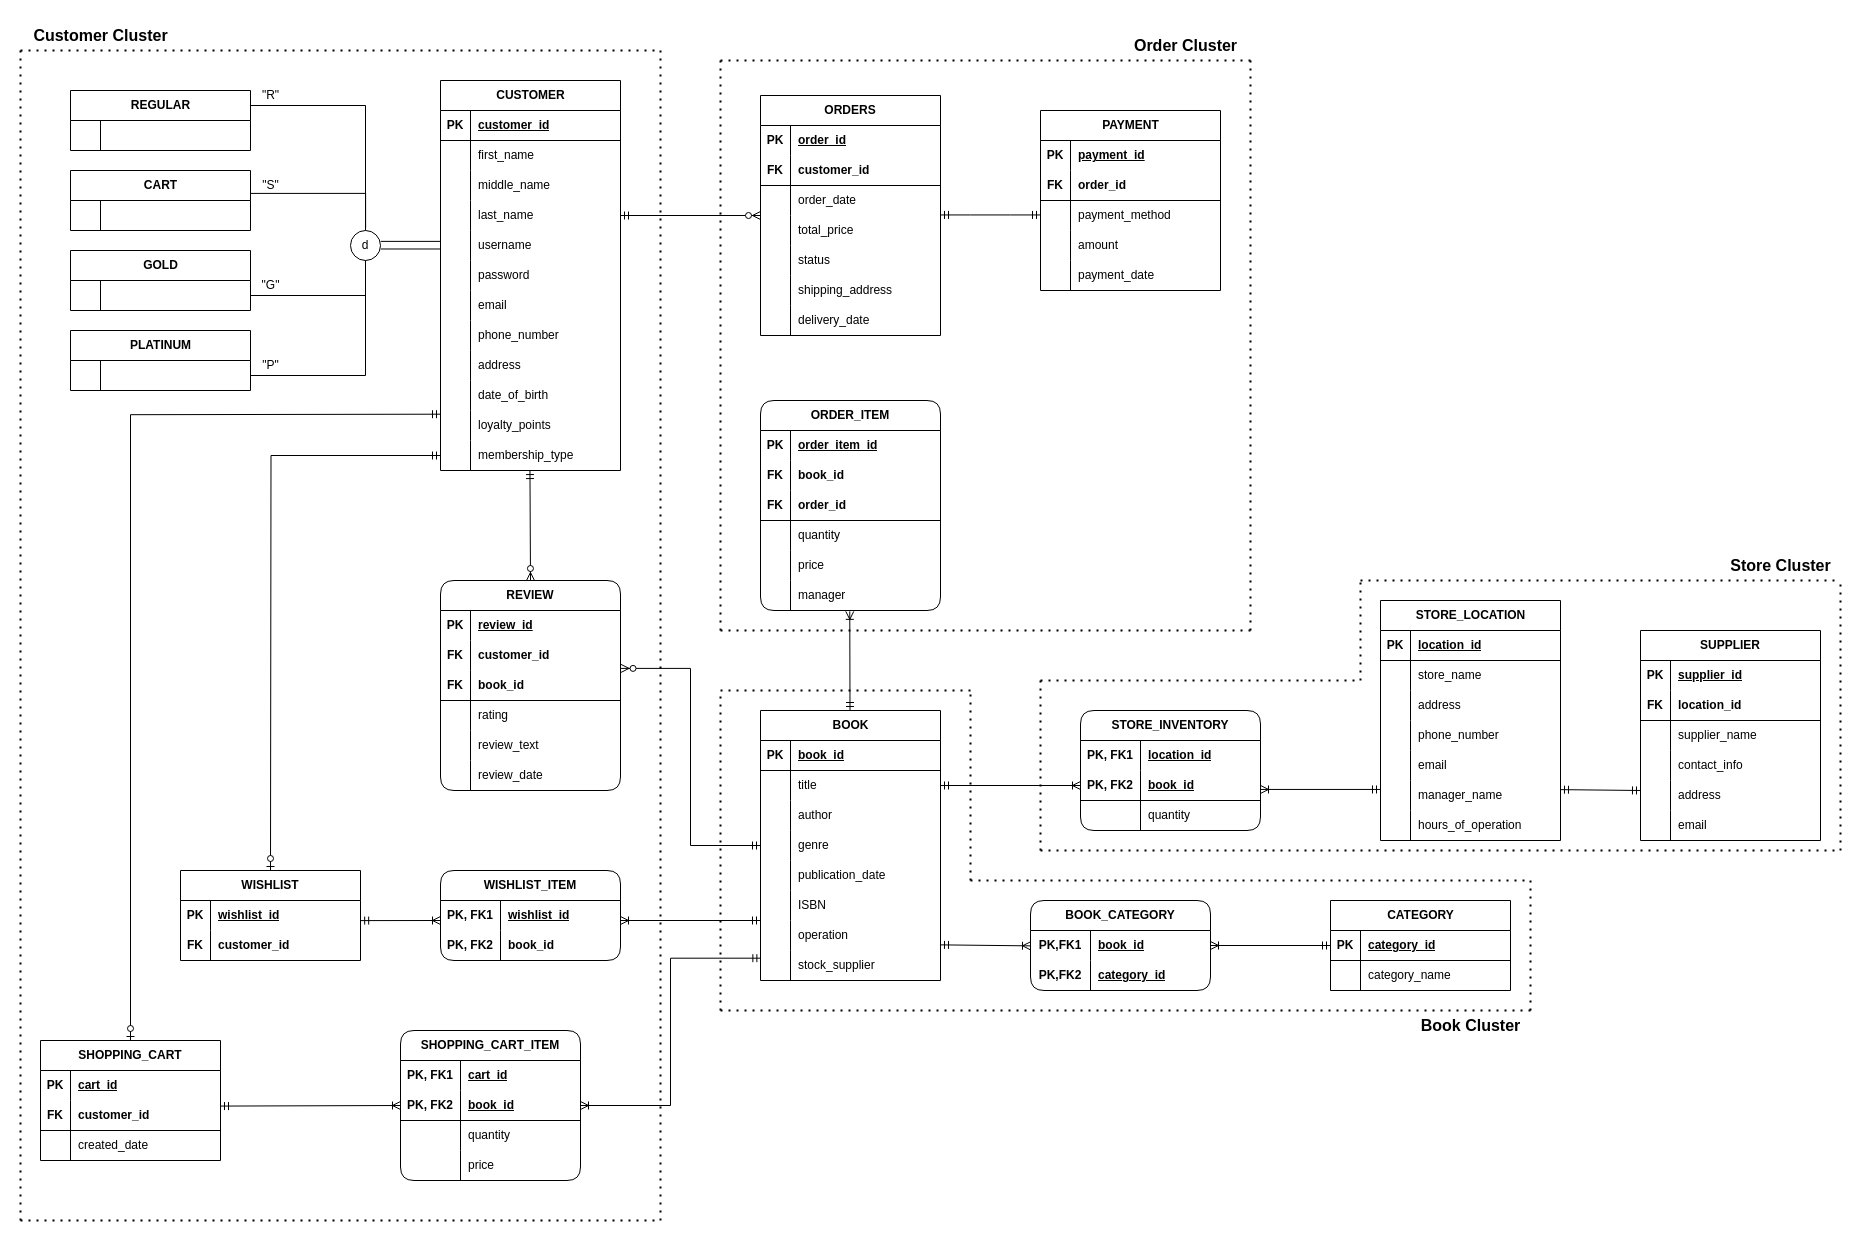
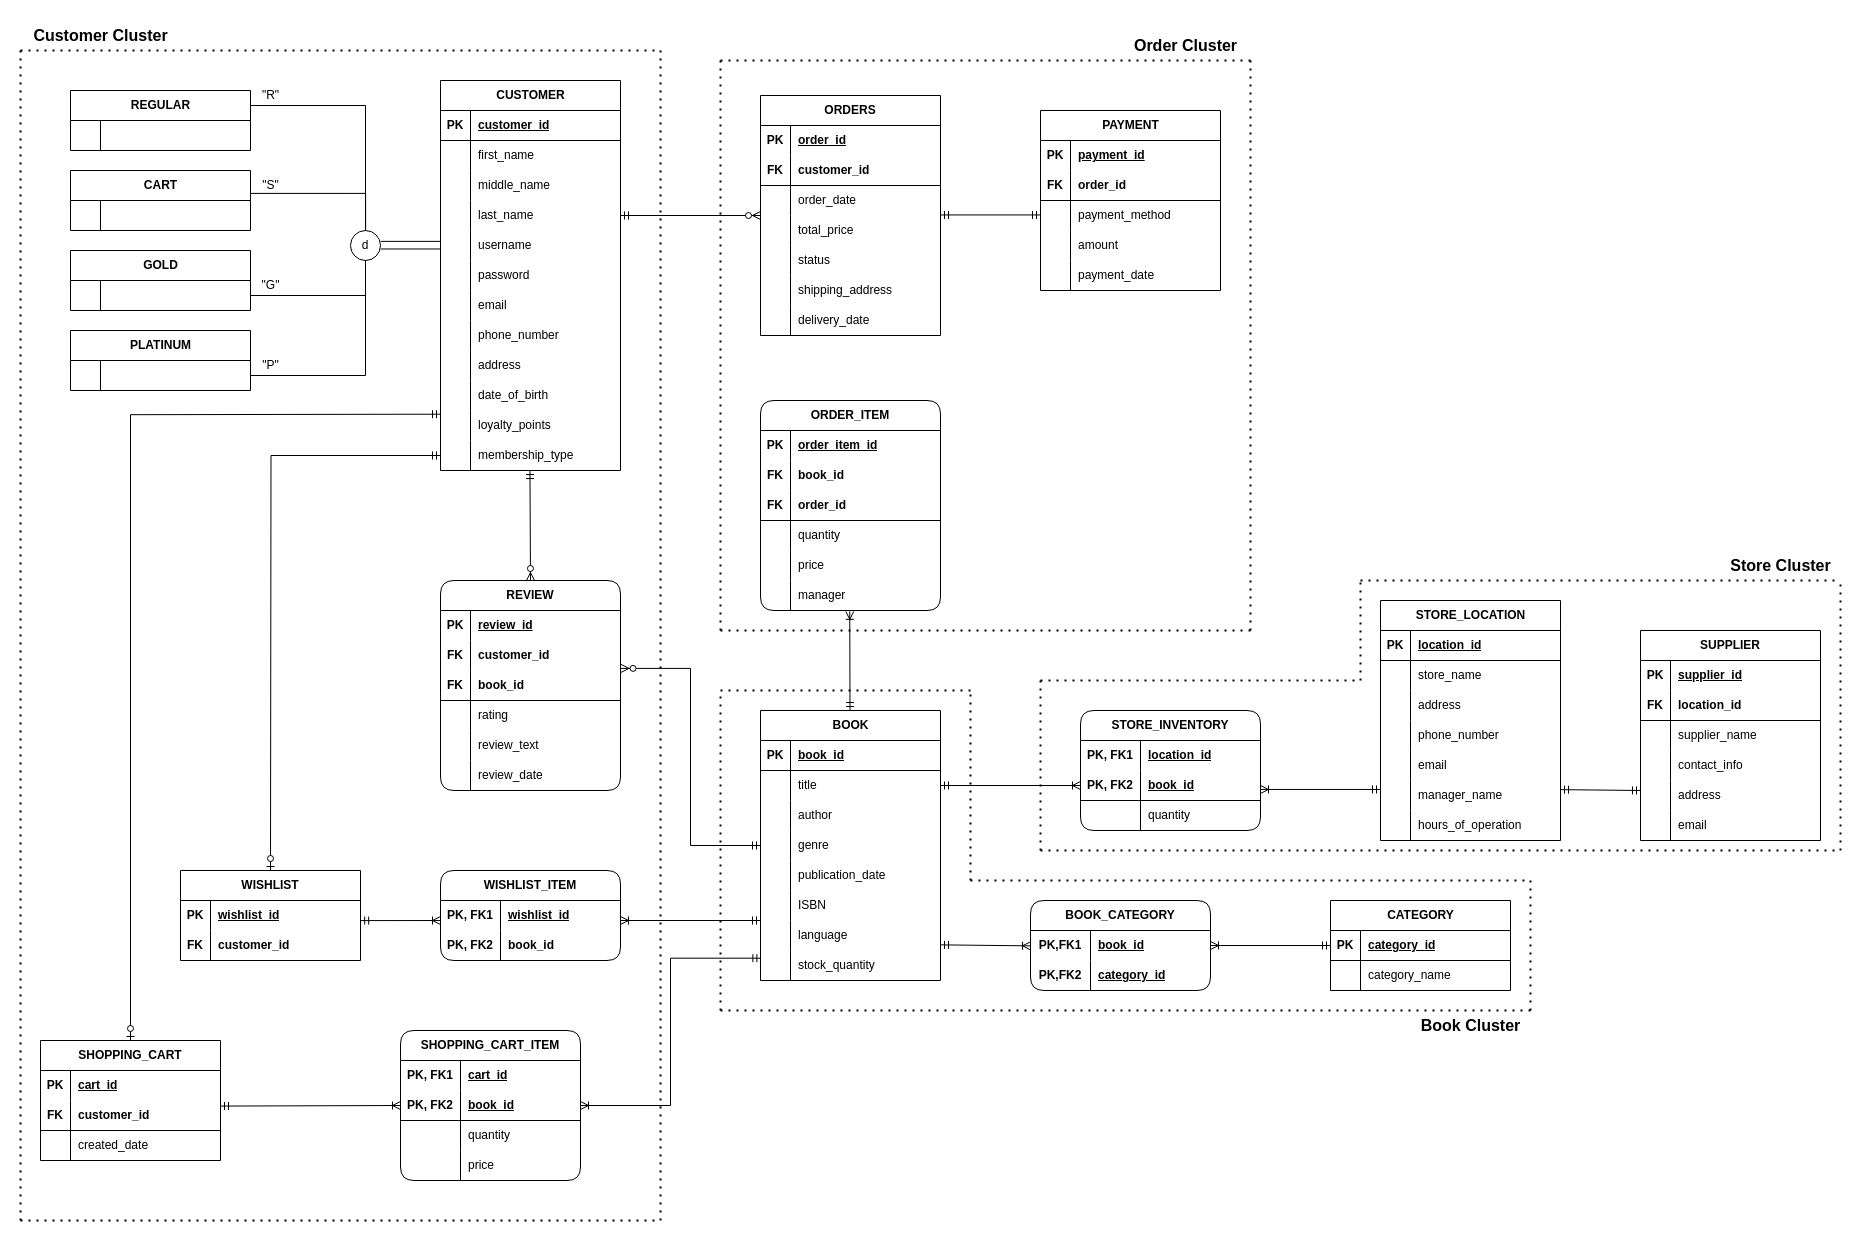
(827, 936) -> (824, 936)
(842, 966) -> (844, 966)
